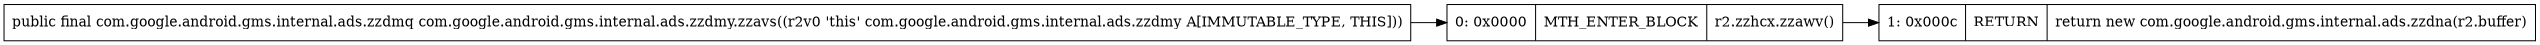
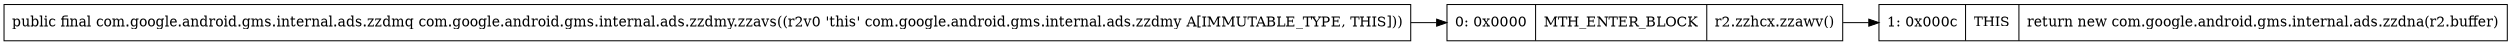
(2006, 22) -> (1992, 22)
